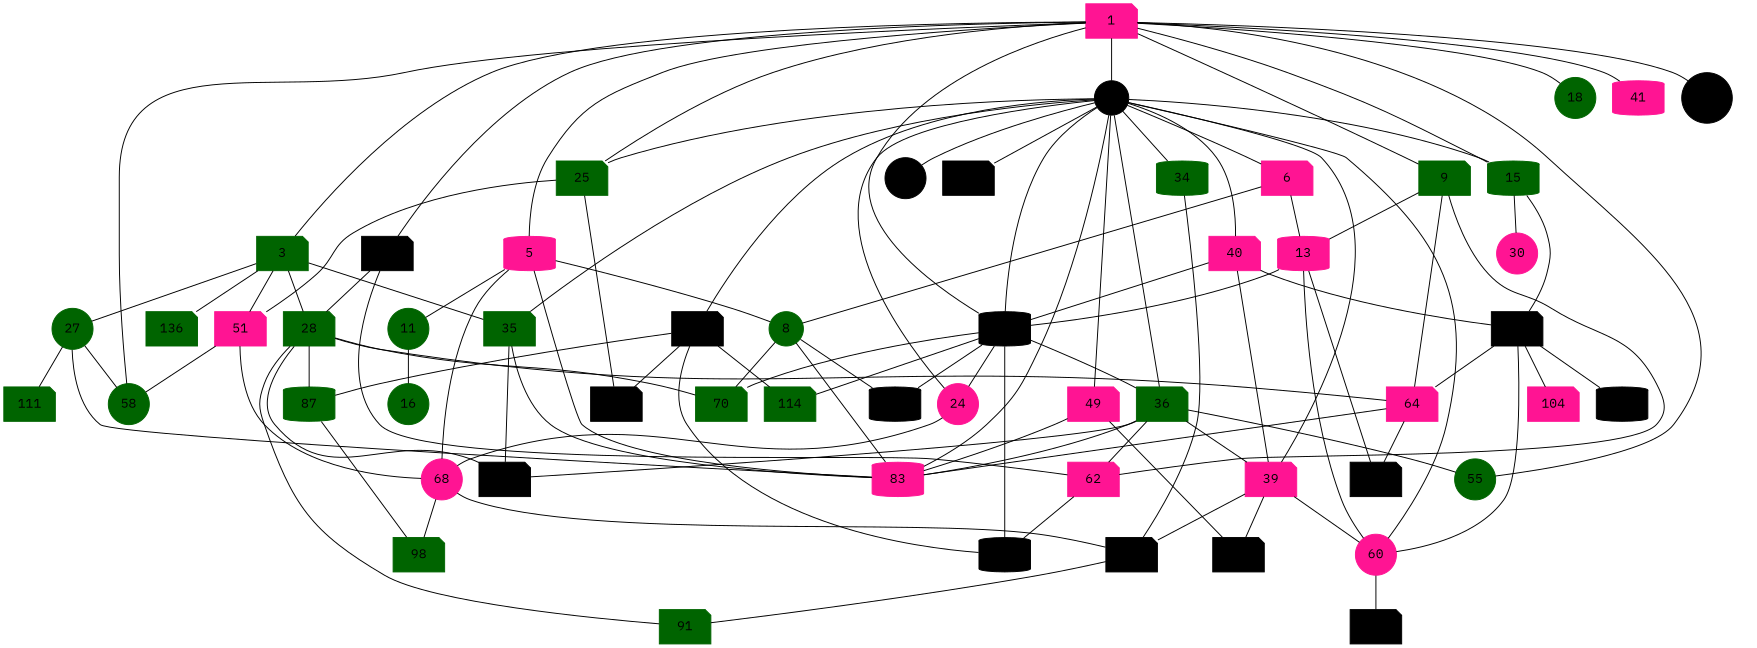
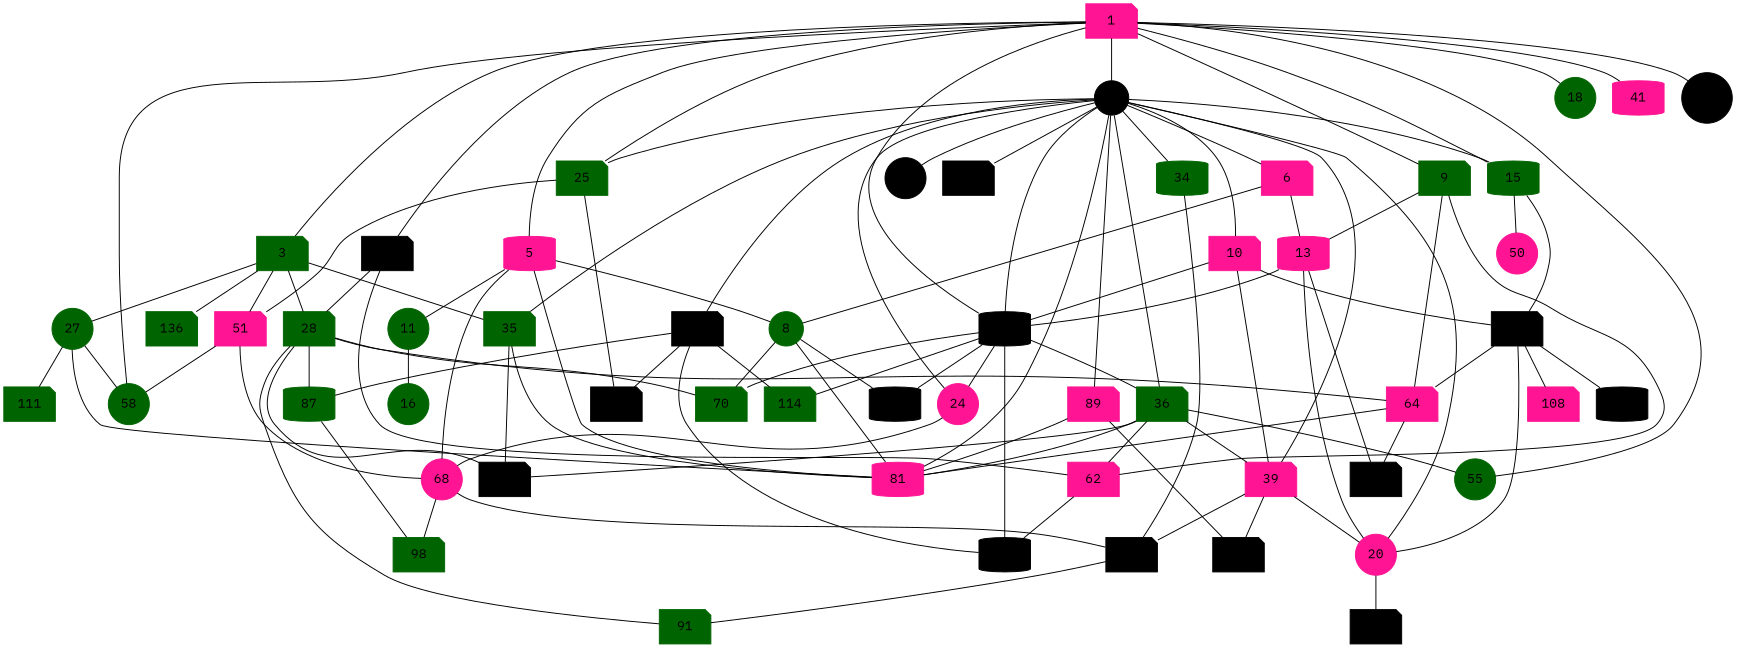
(1235, 254) -> (1235, 254)
(1517, 254) -> (1517, 254)
(1093, 404) -> (1093, 404)
(1553, 404) -> (1553, 404)
(898, 479) -> (898, 479)
(1376, 555) -> (1376, 555)
